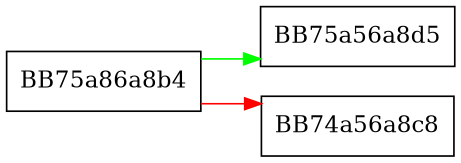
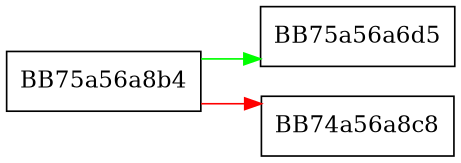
(358, 37) -> (358, 37)
(104, 81) -> (104, 81)
